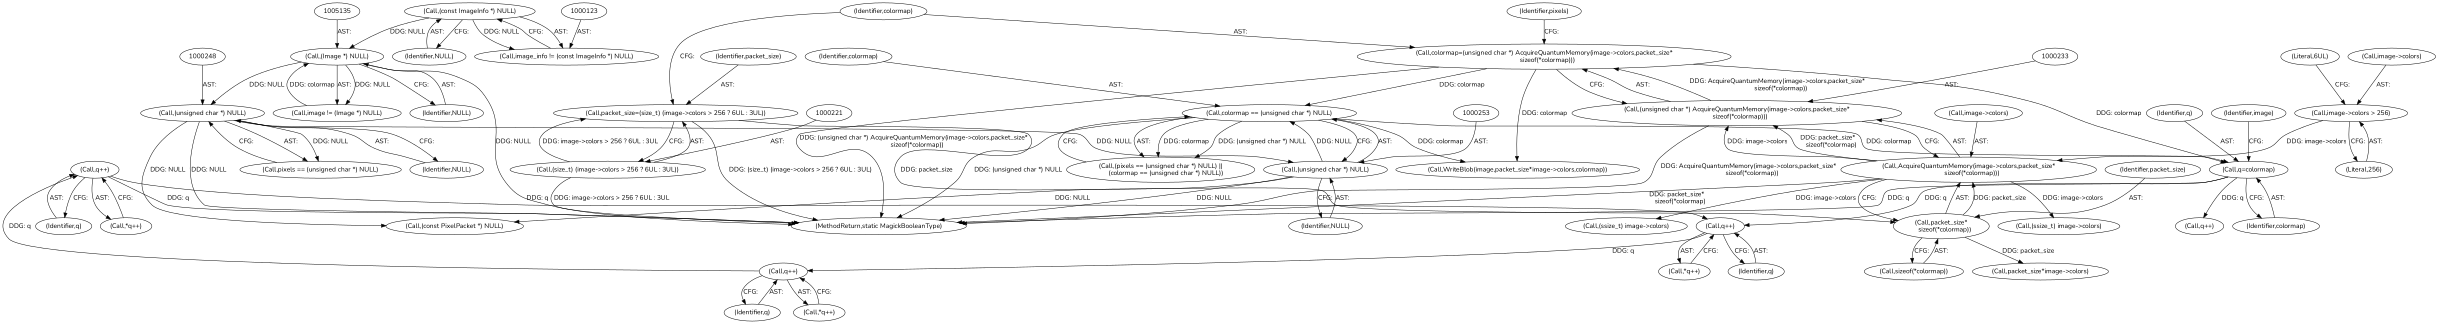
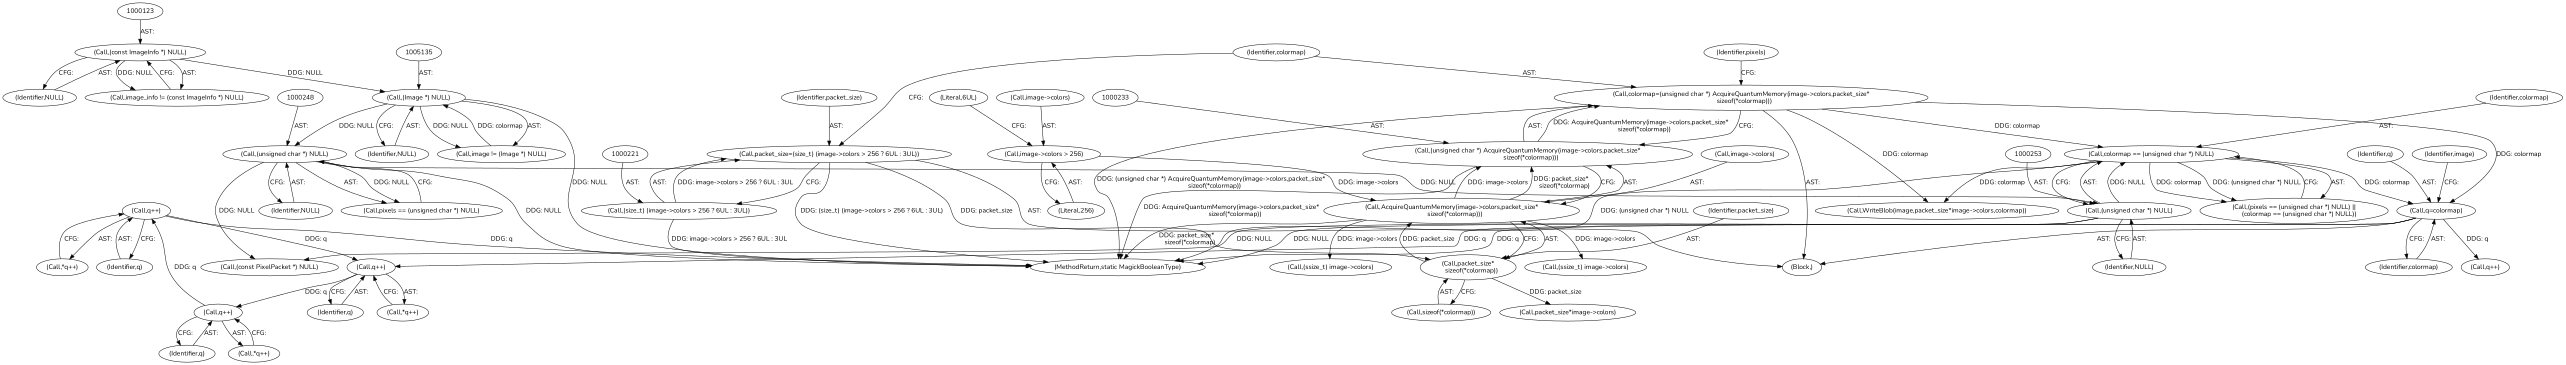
(576, 32) -> (140, 30)
none -> (1802, 267)
